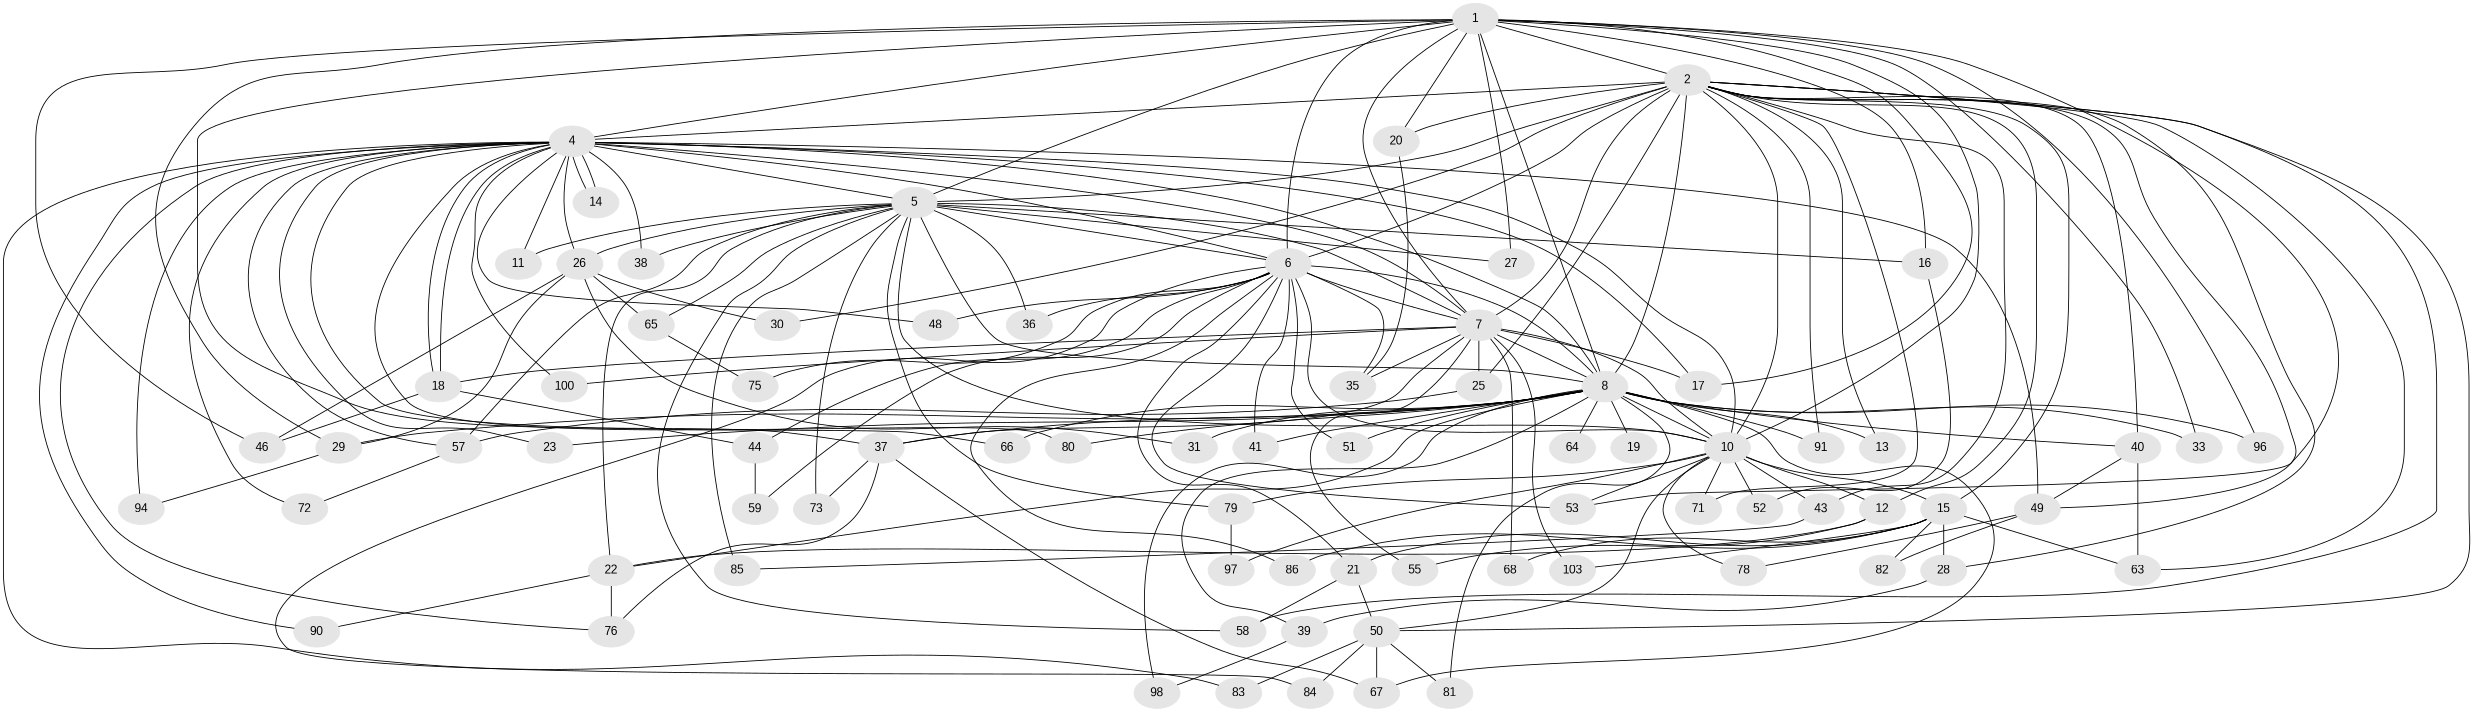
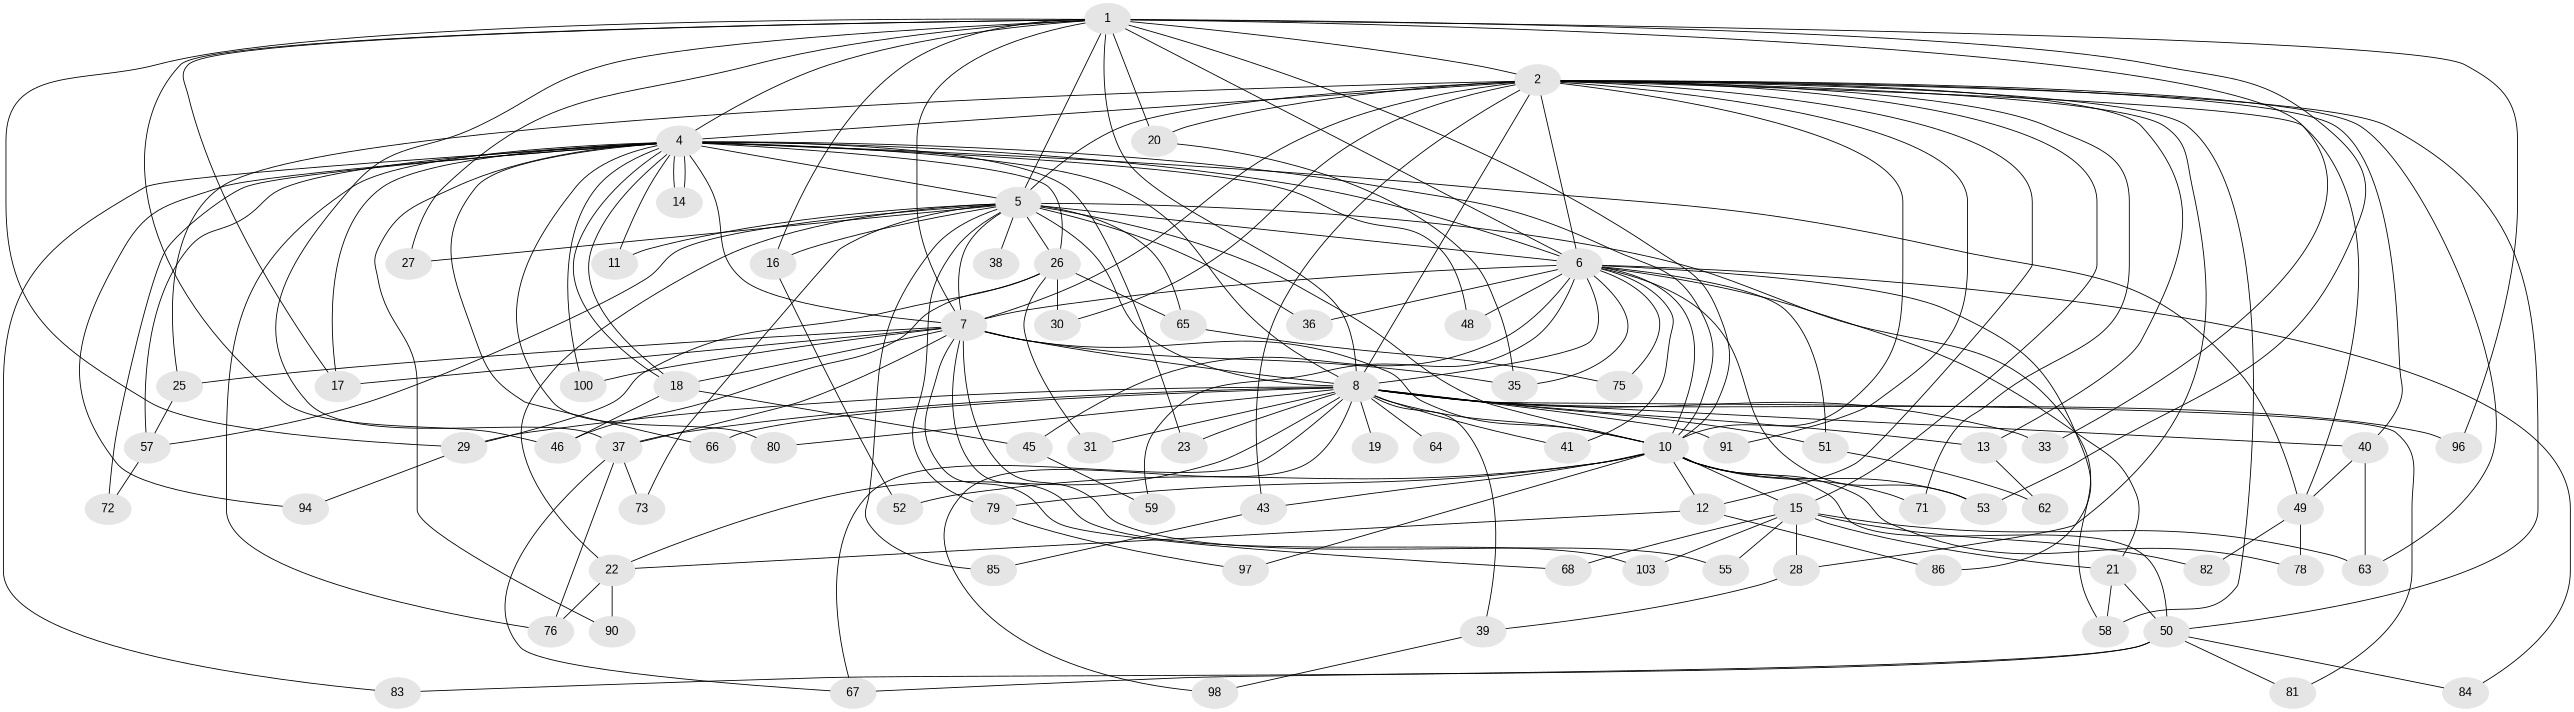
(629, 192) -> none
(755, 448) -> (1029, 448)
none -> (2045, 509)
